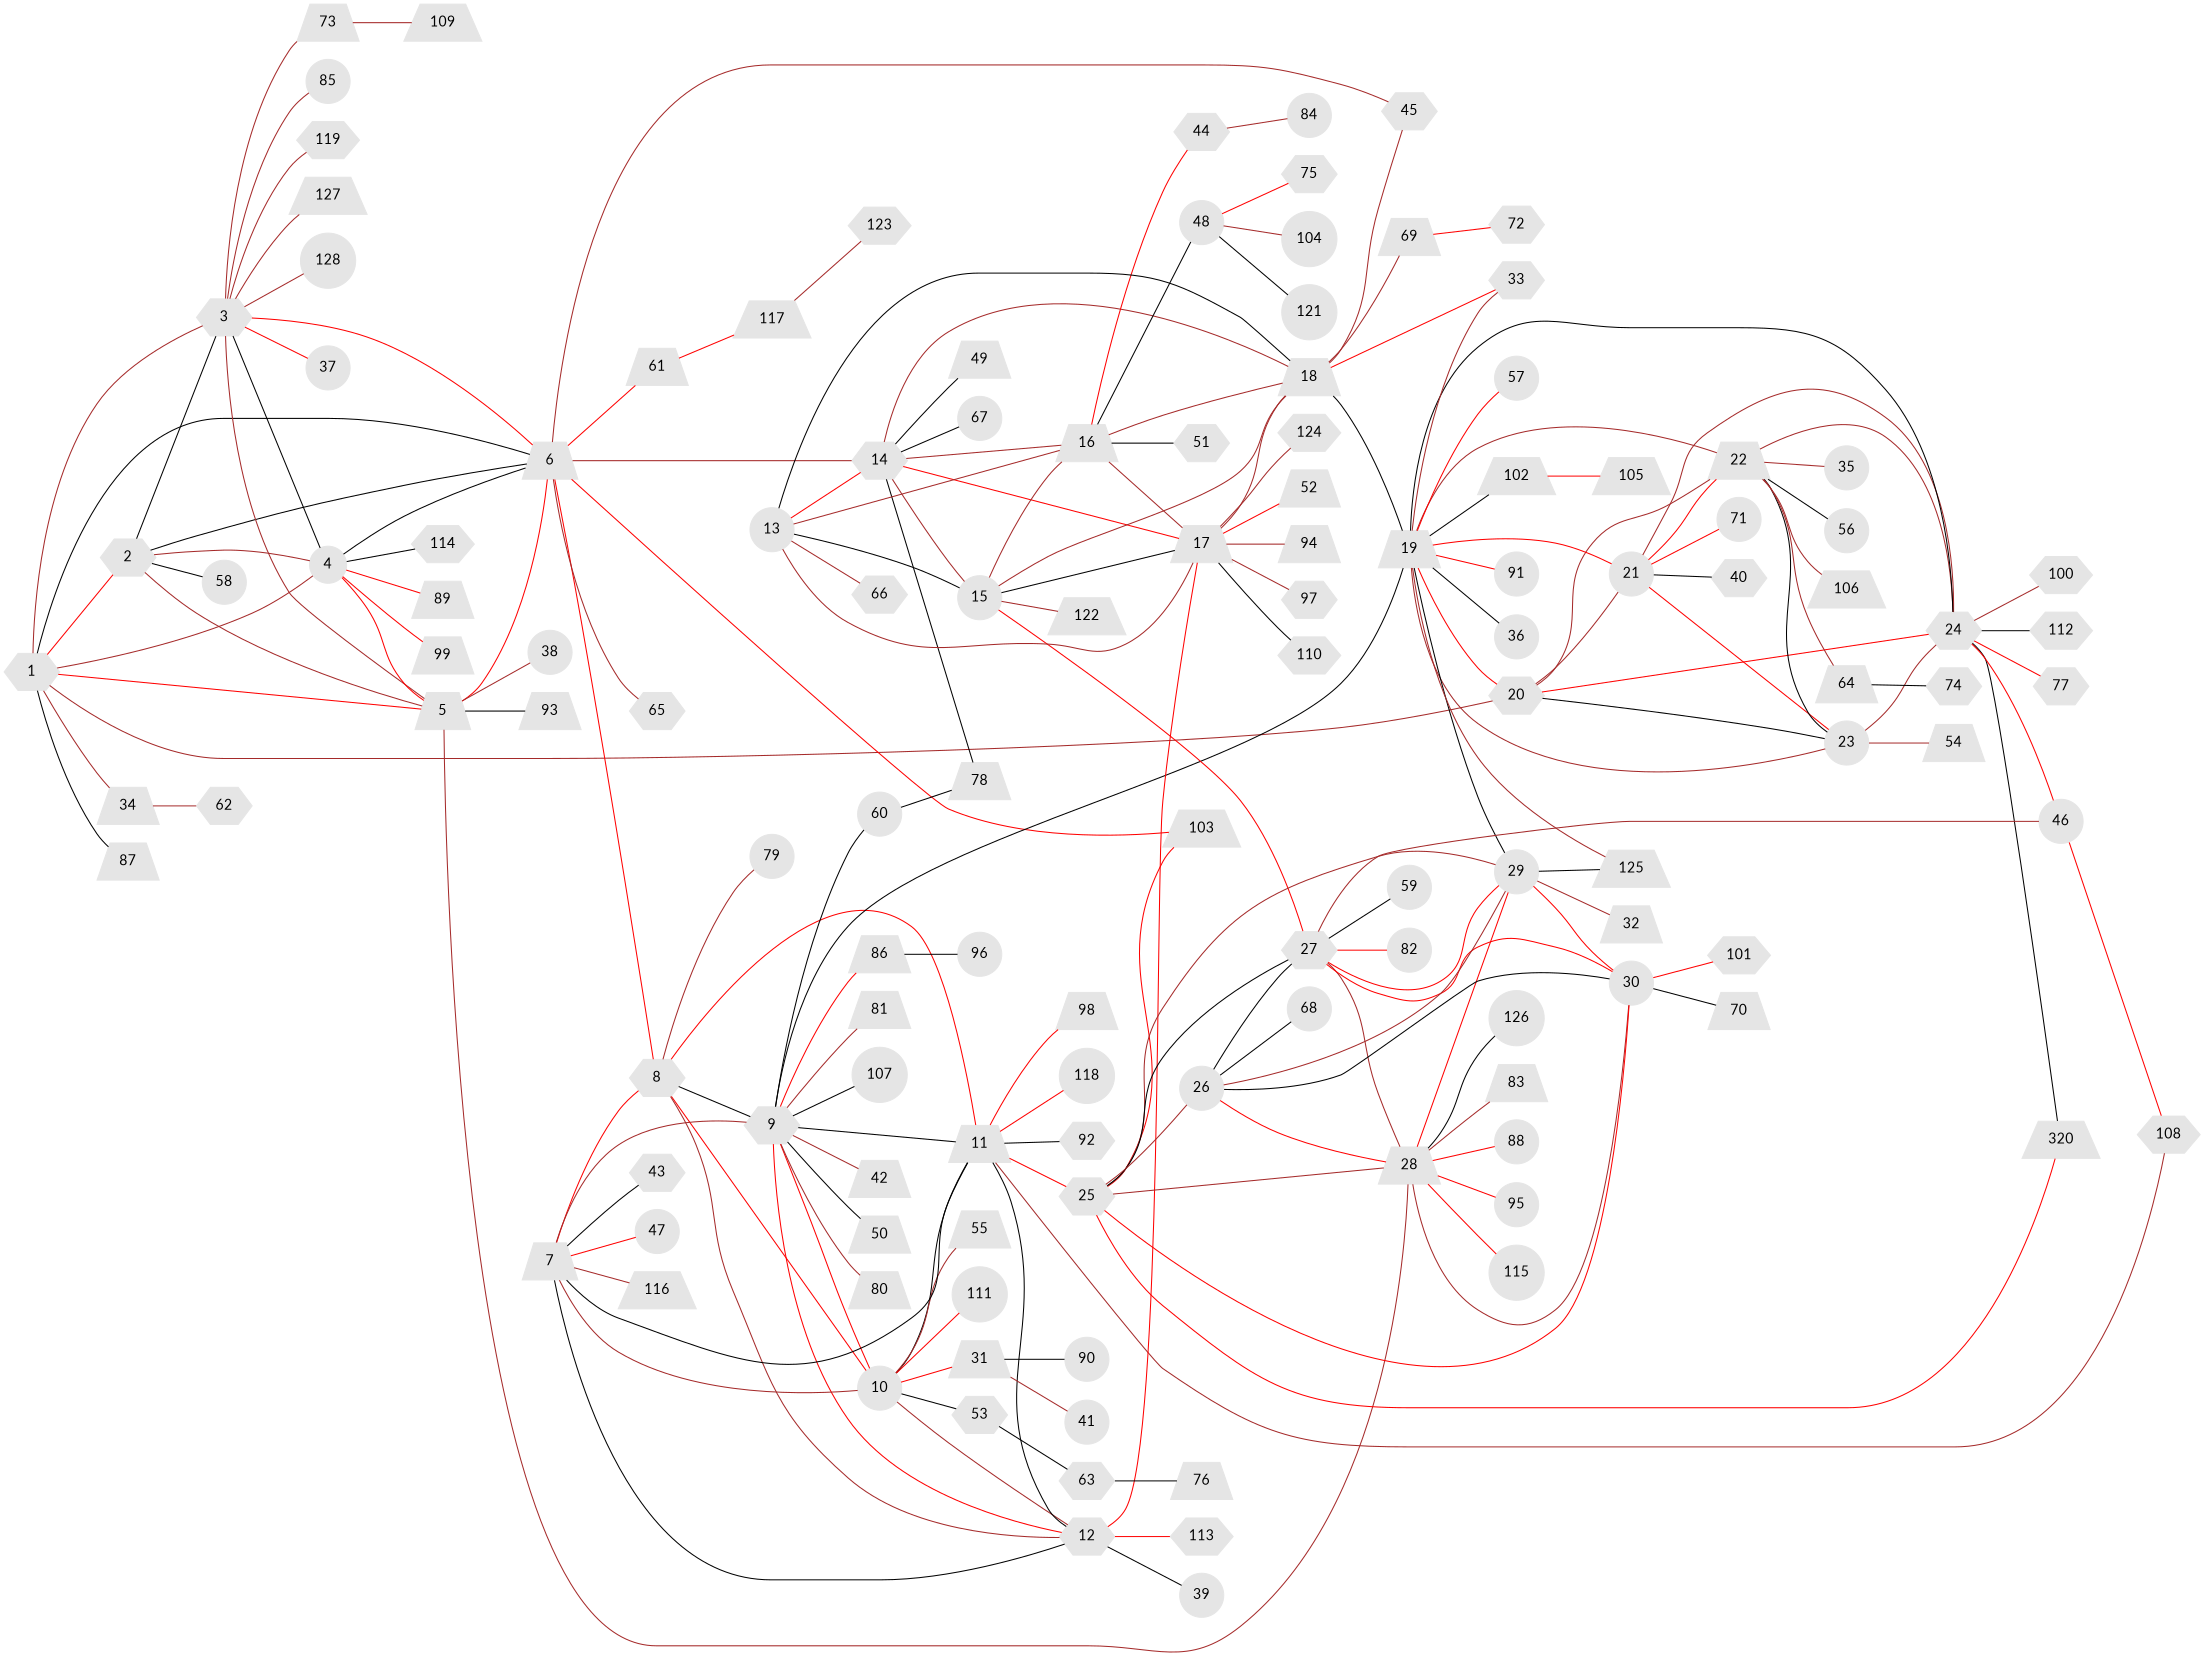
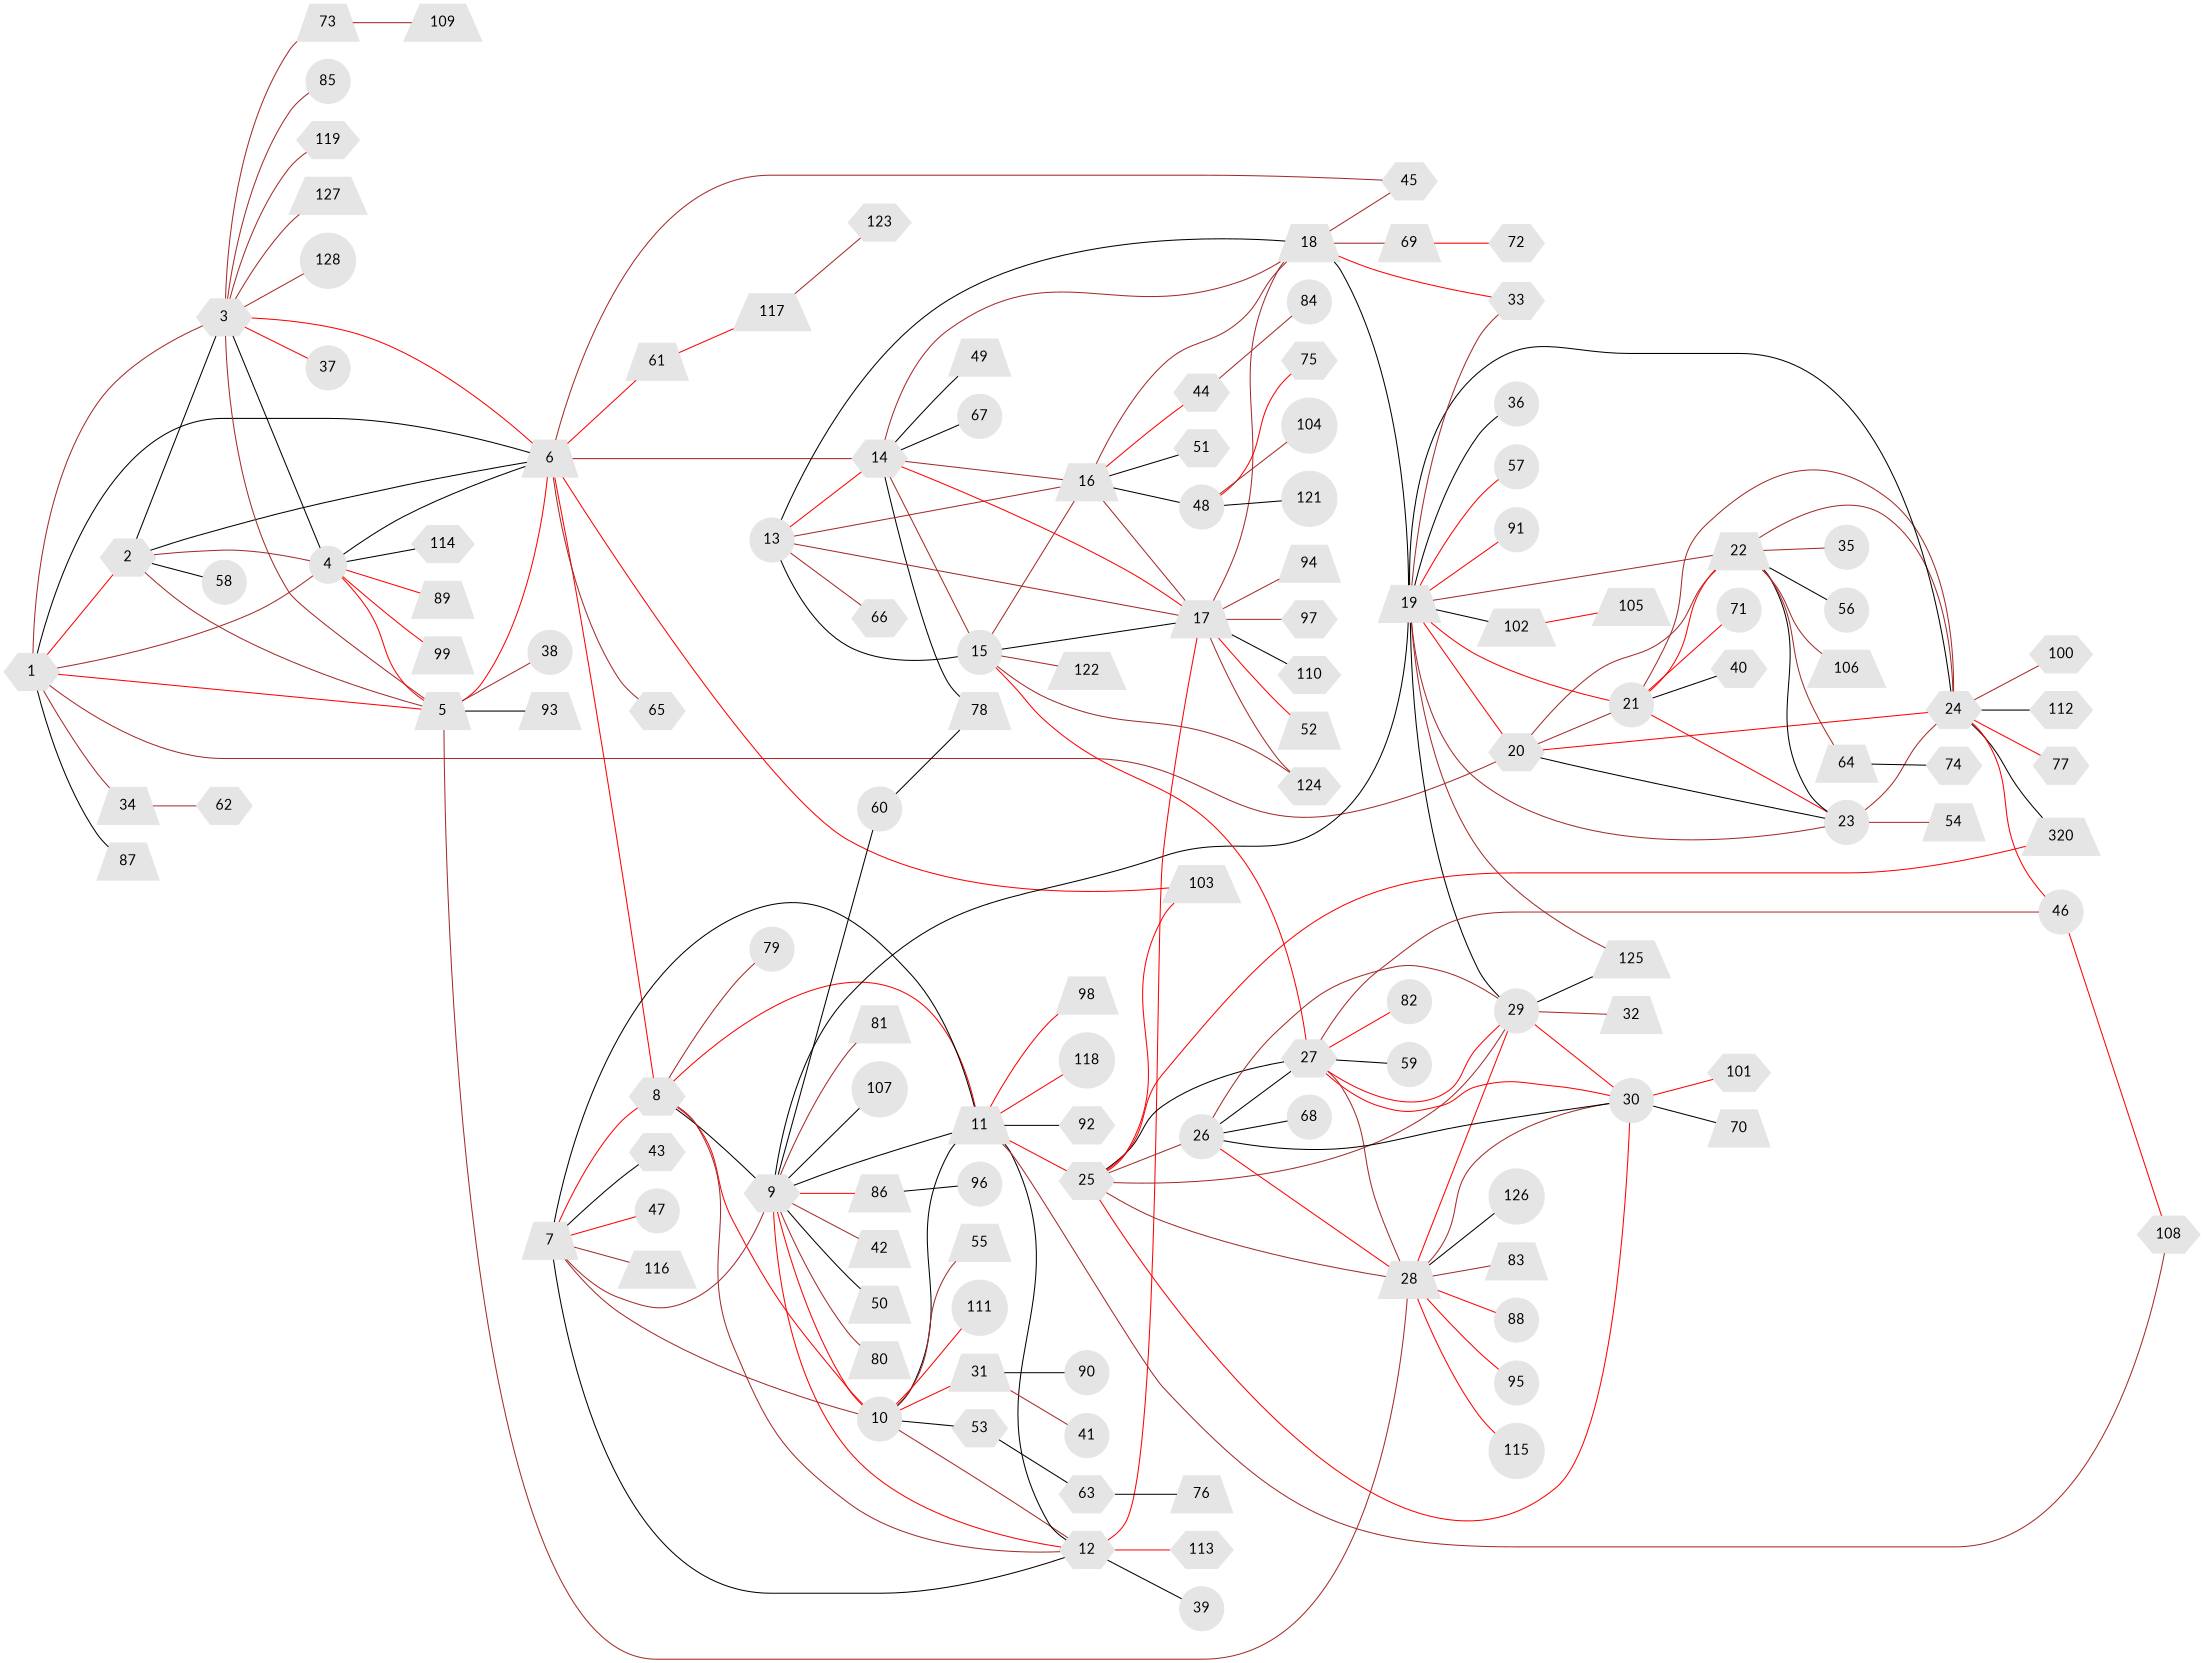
(1153, 515) -> (1142, 722)
